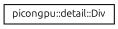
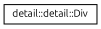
(59, 14) -> (51, 14)
